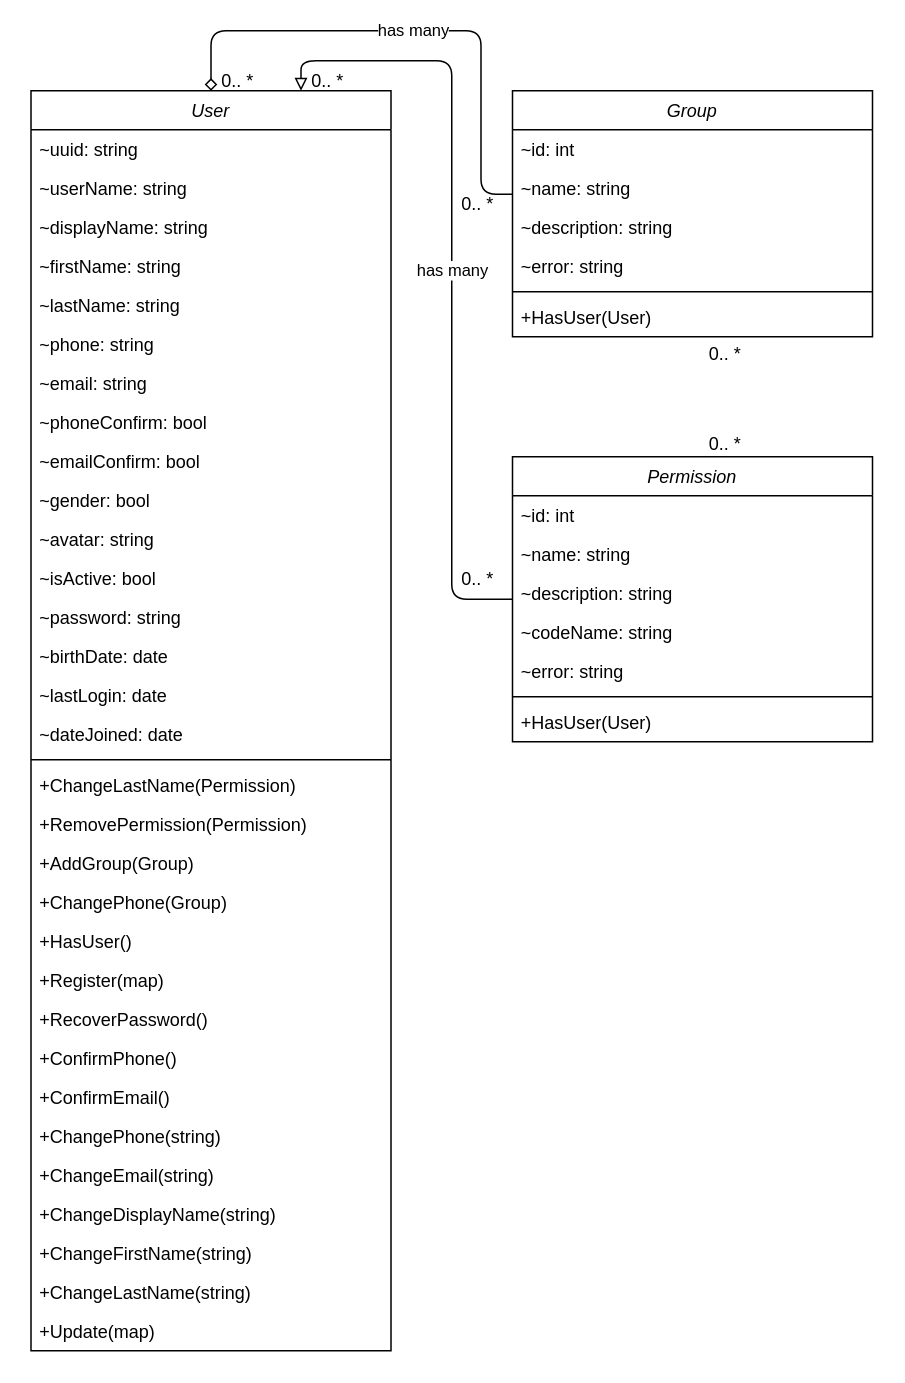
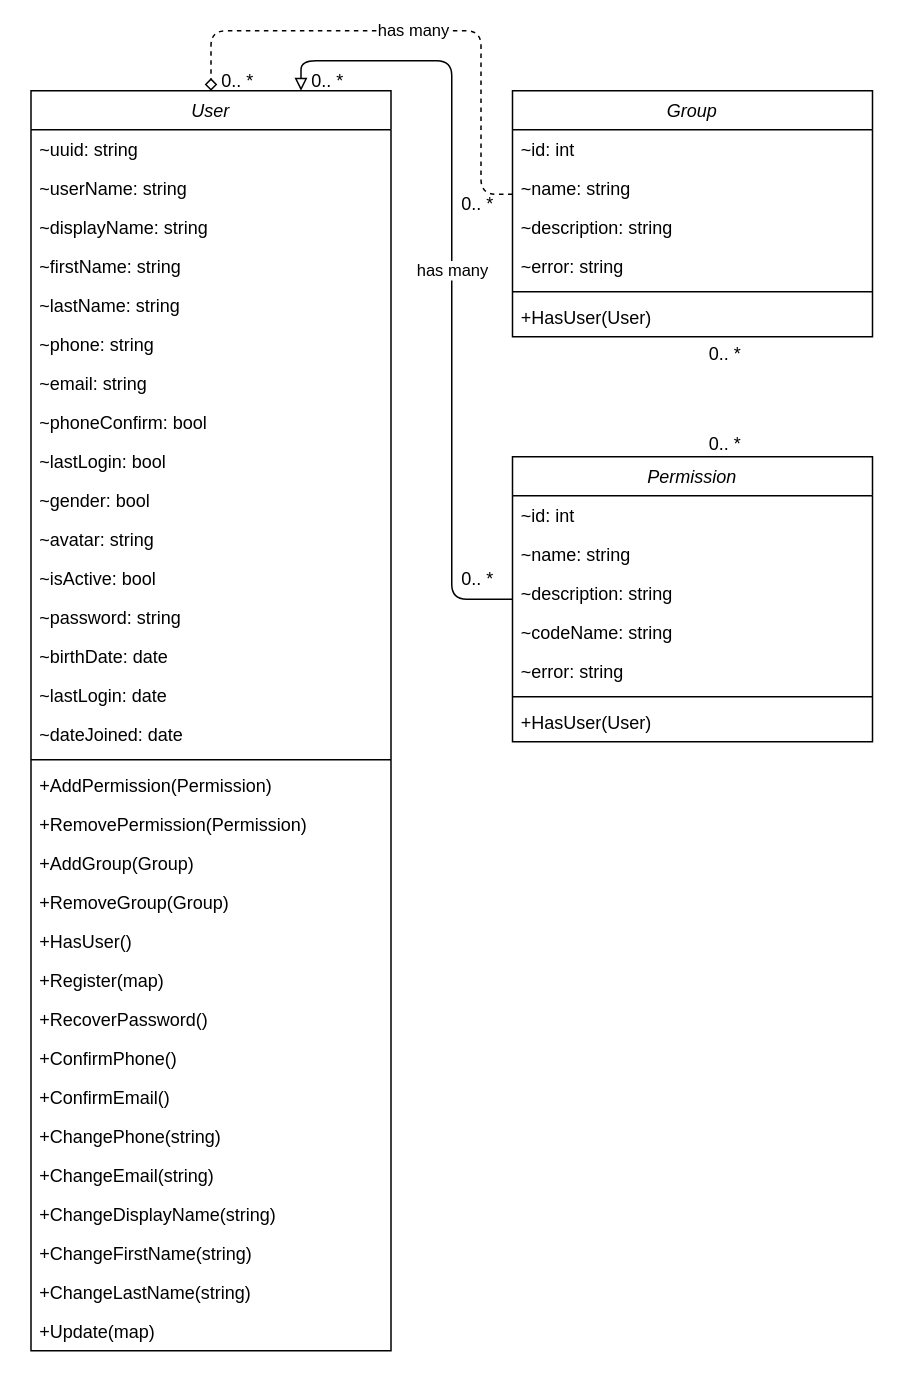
(276, 31) -> (276, 31)
(121, 462) -> (108, 462)
(170, 786) -> (161, 786)
(135, 903) -> (135, 903)
